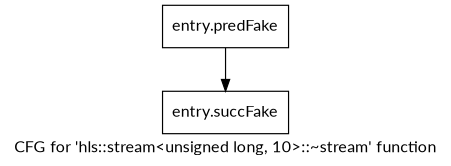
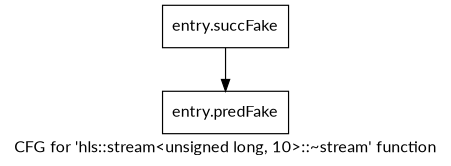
(226, 64) -> (226, 64)
